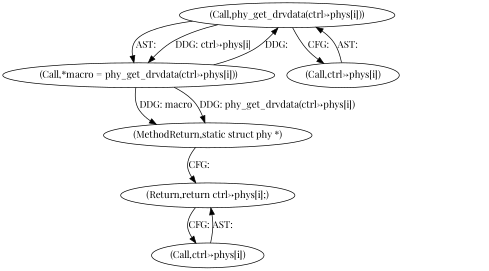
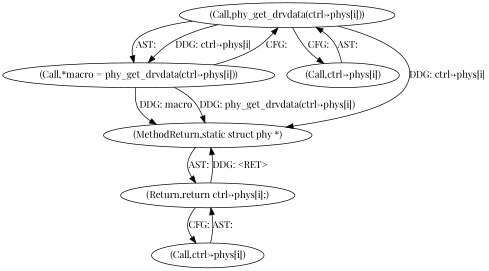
(278, 45) -> (278, 45)
none -> (400, 93)
(201, 165) -> (201, 165)
none -> (213, 169)
